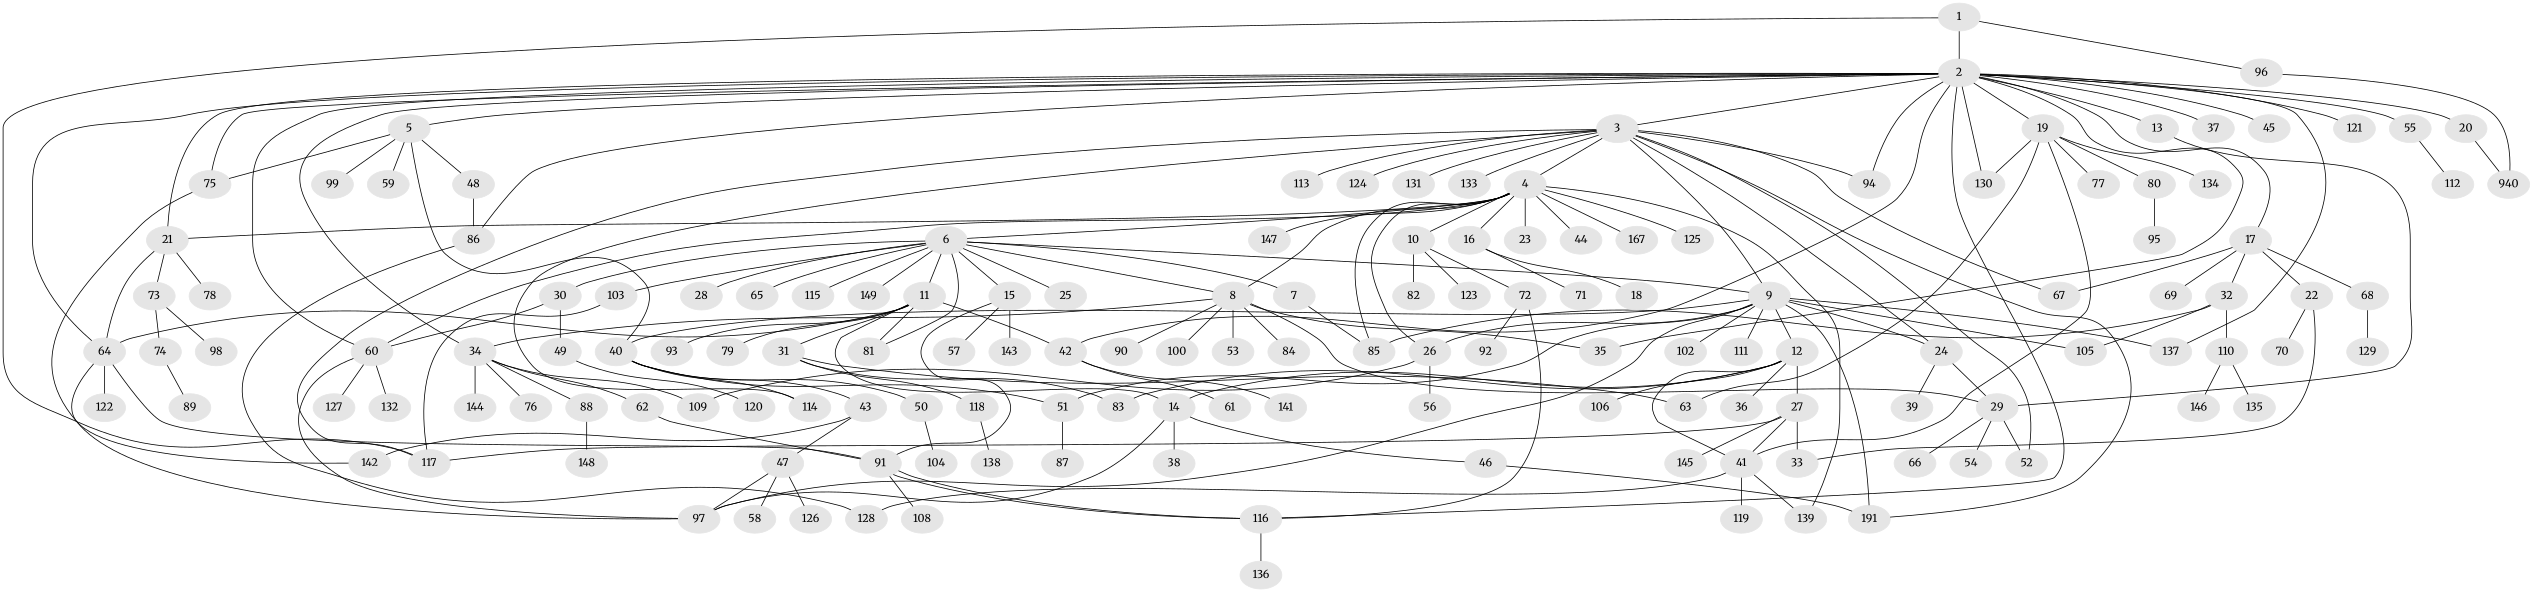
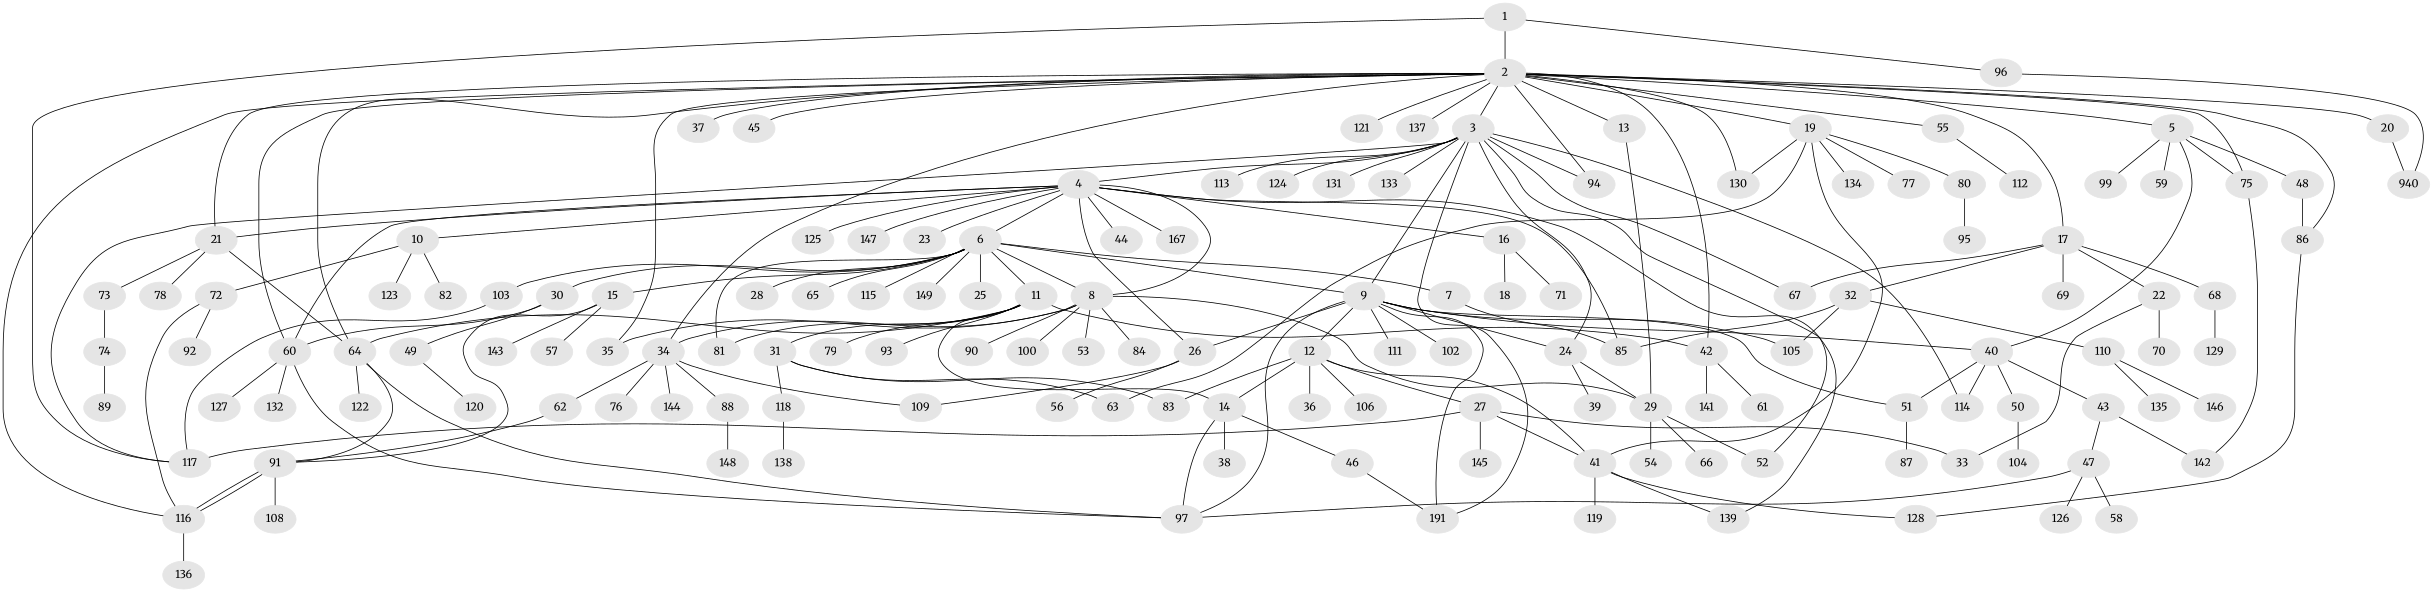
(1971, 317) -> none
(216, 352) -> none
